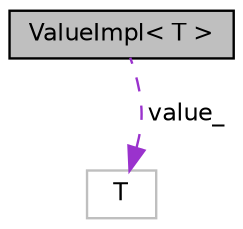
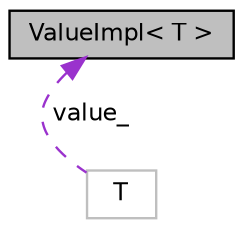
(141, 102) -> (44, 127)
